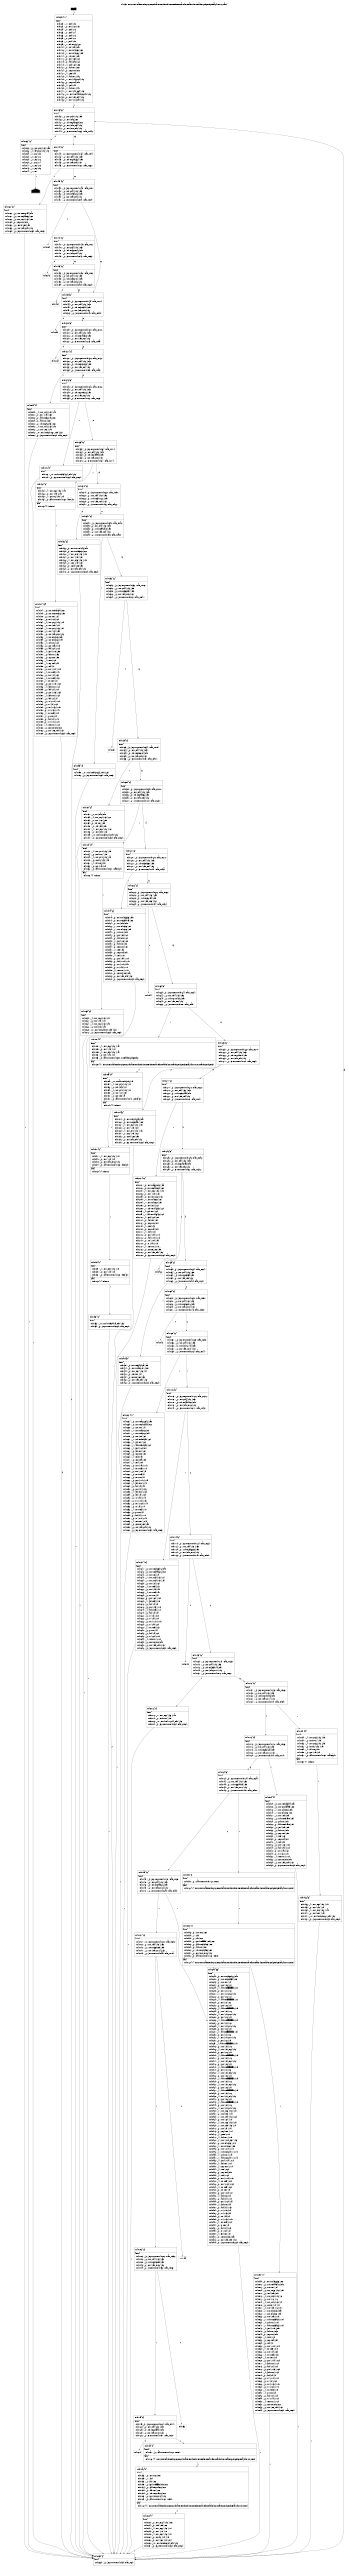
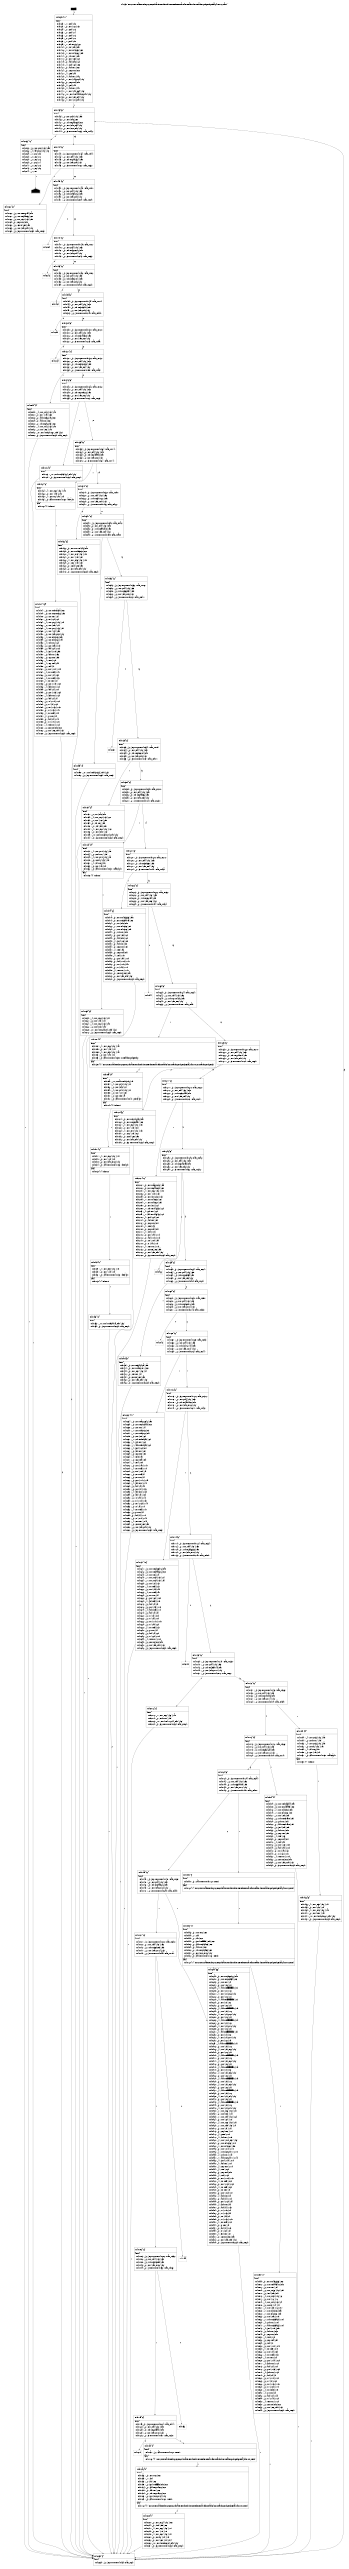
(98, 246) -> (74, 219)
